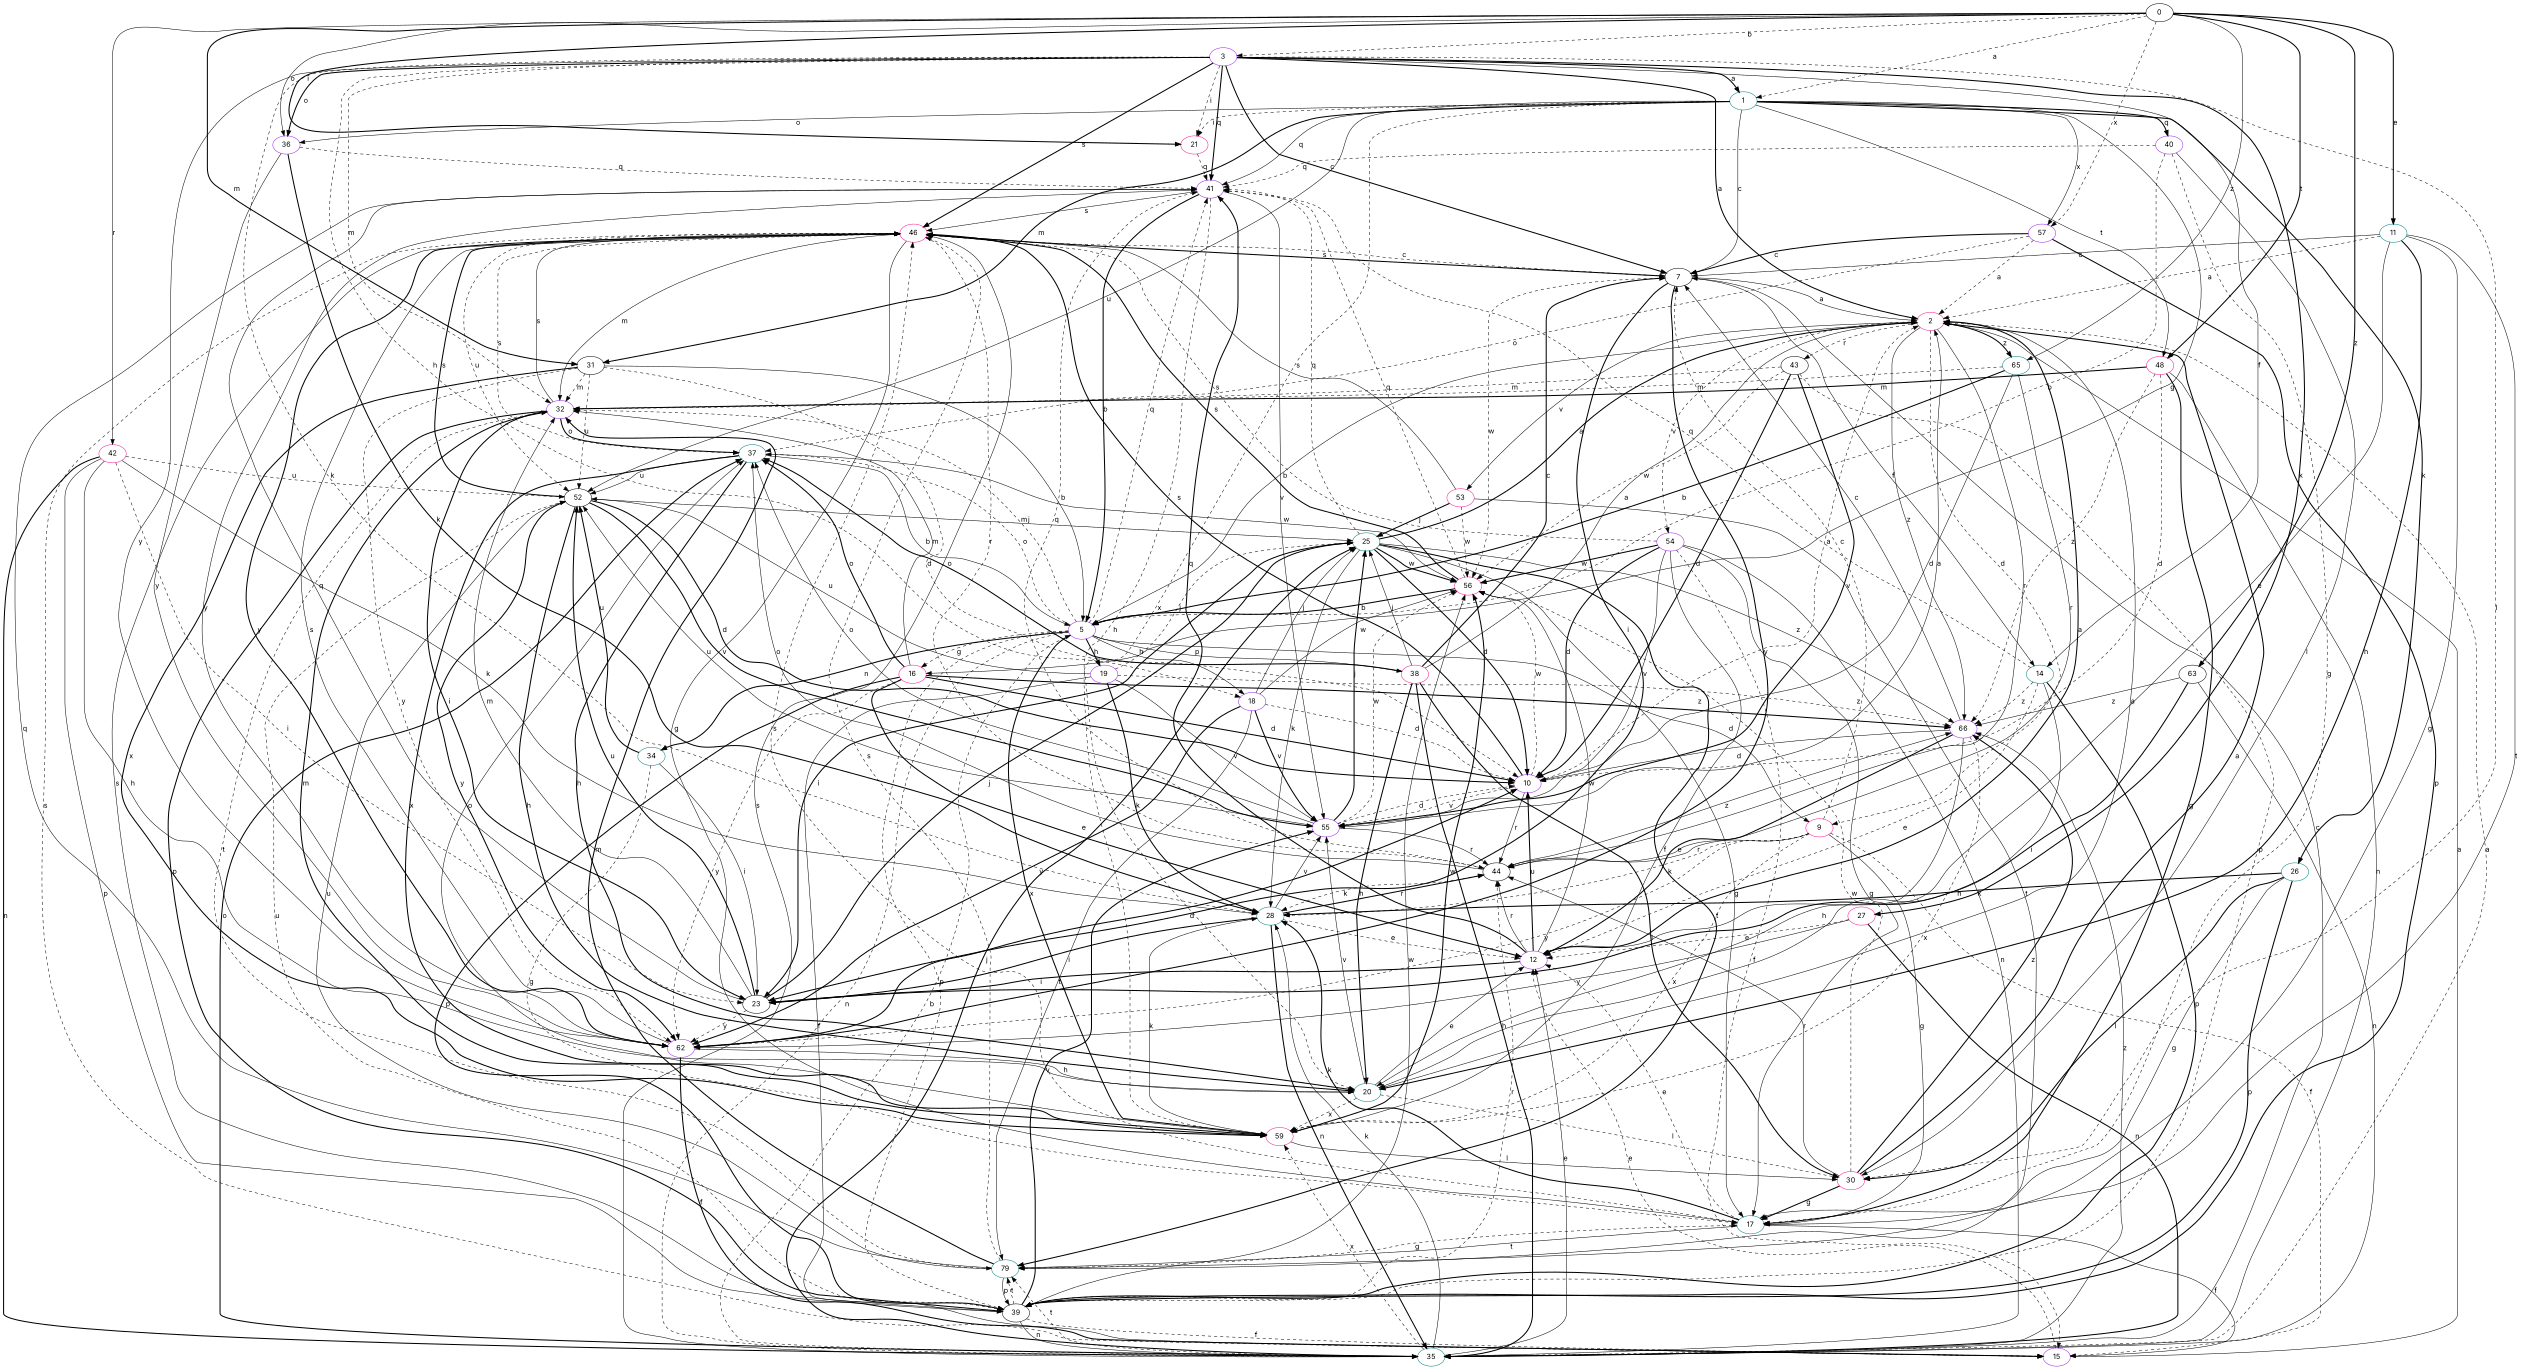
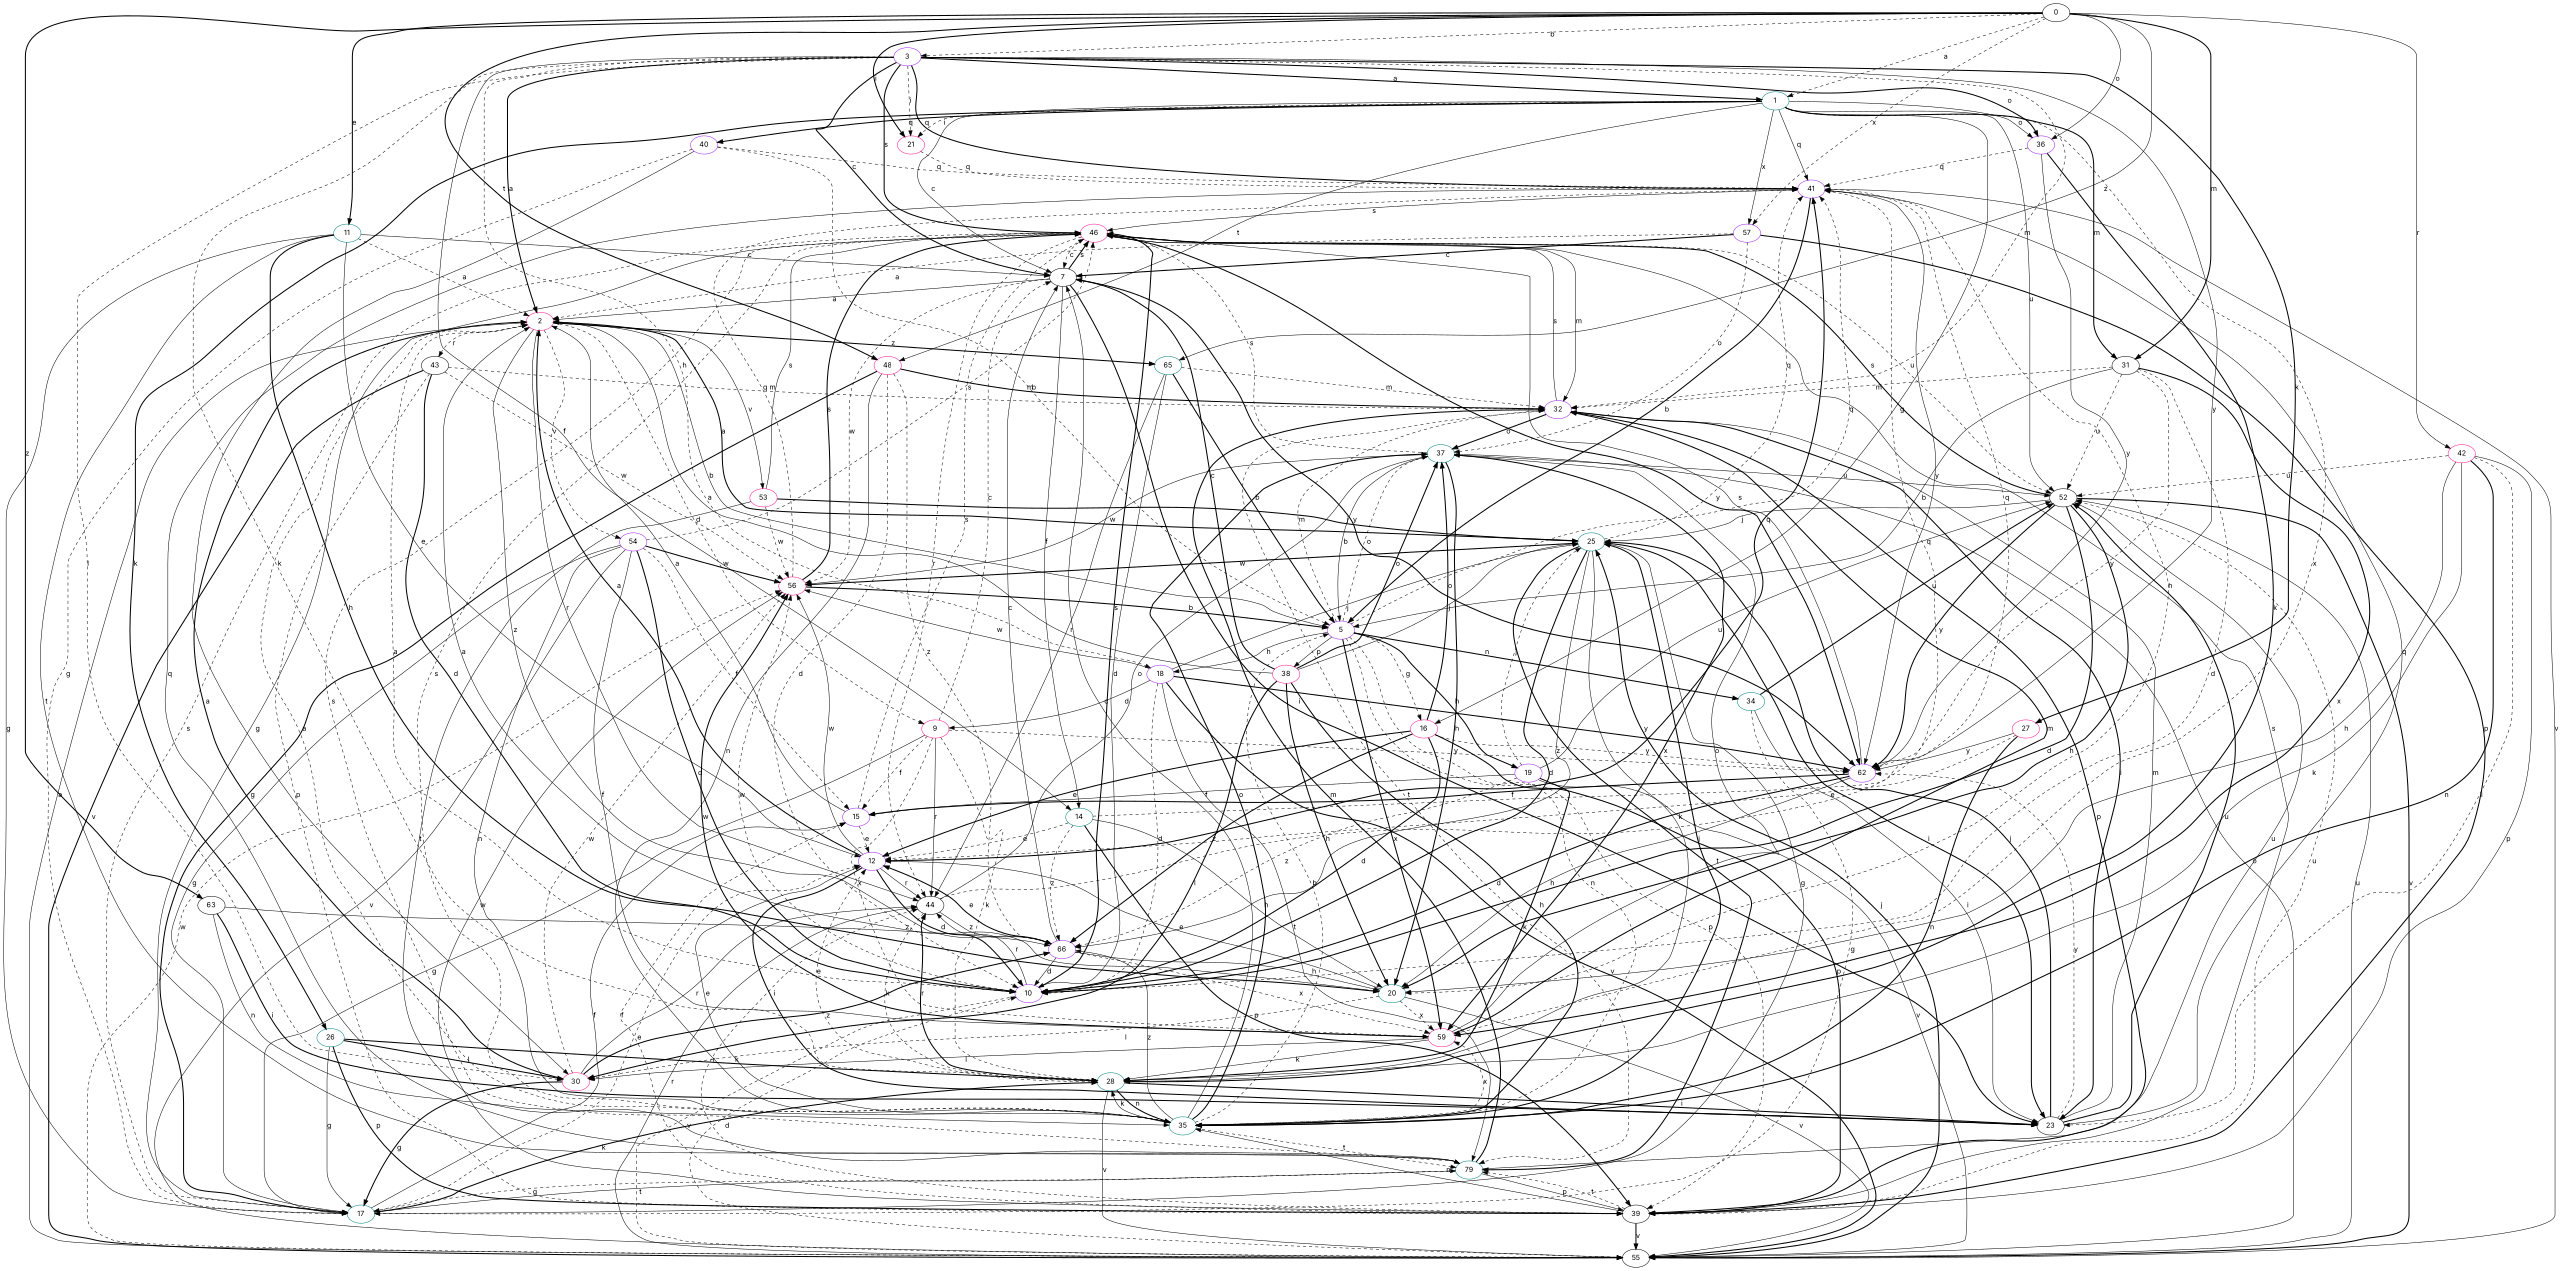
(844, 453) -> none
(1474, 659) -> (1055, 716)
(1326, 828) -> (1636, 1258)
(1533, 872) -> (943, 927)
(624, 1114) -> (421, 804)
